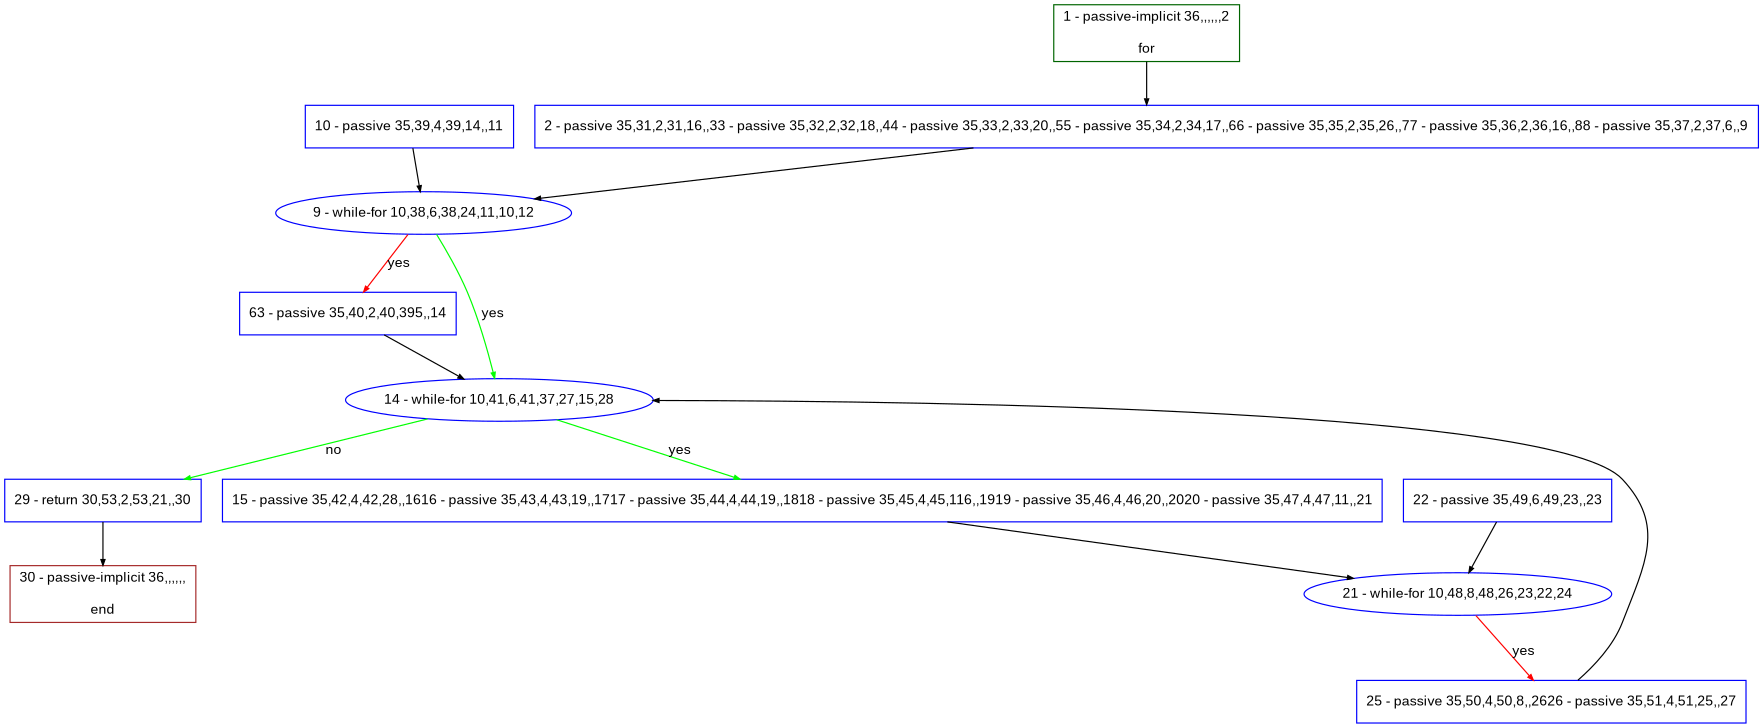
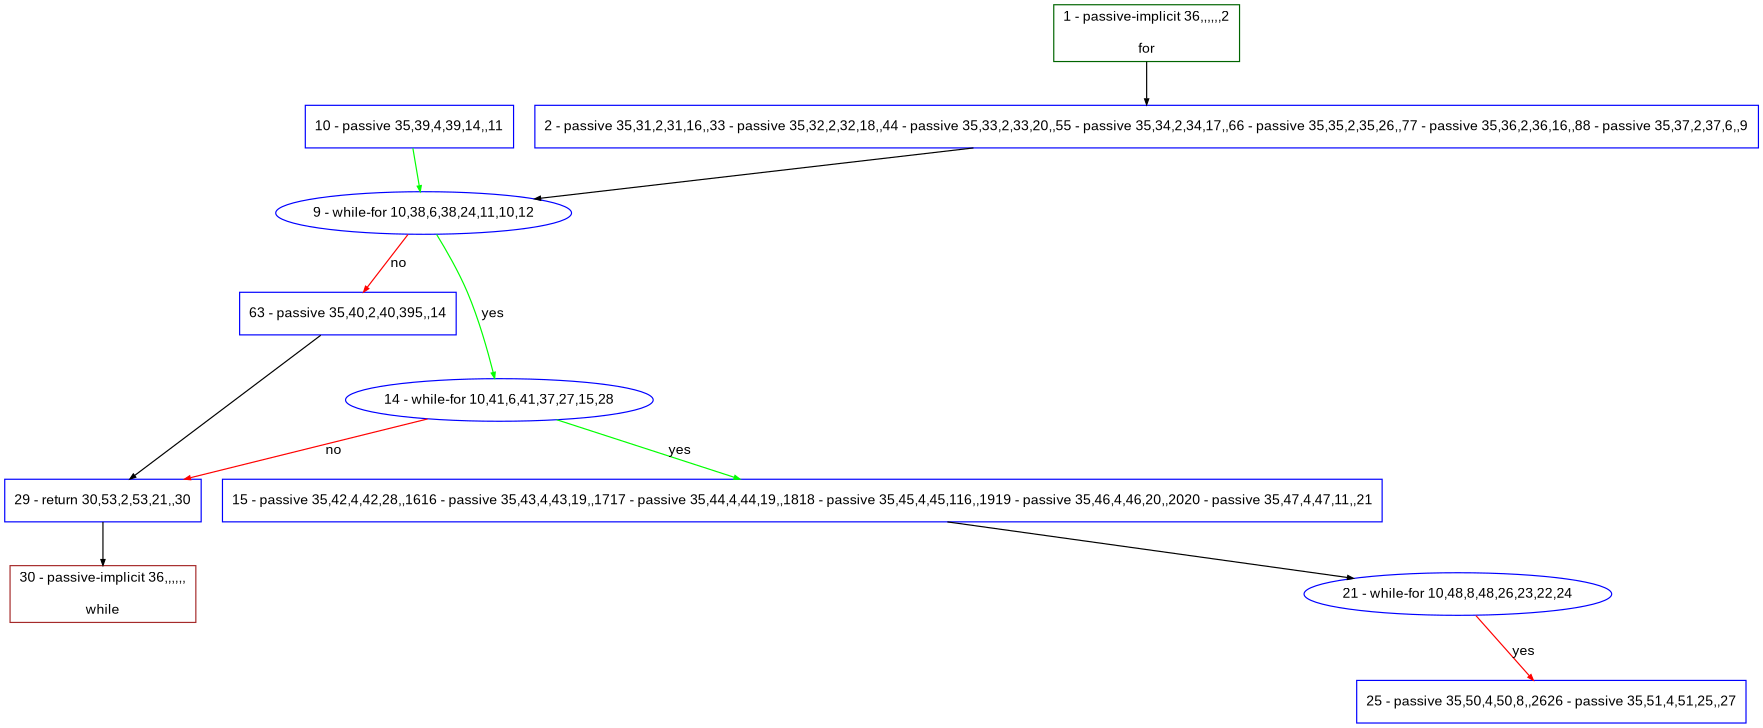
(416, 167) -> (416, 167)
(399, 263) -> (399, 263)
(421, 355) -> (228, 405)
(1259, 416) -> none
(309, 448) -> (309, 448)
(1508, 501) -> none
(103, 594) -> (103, 594)
